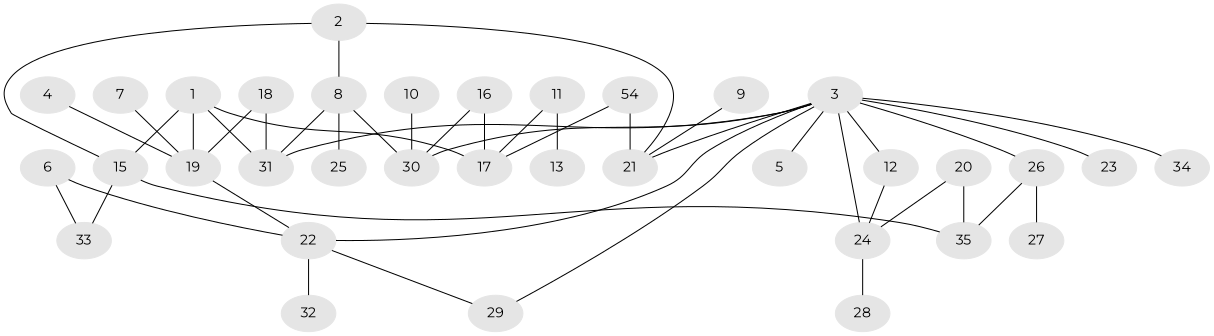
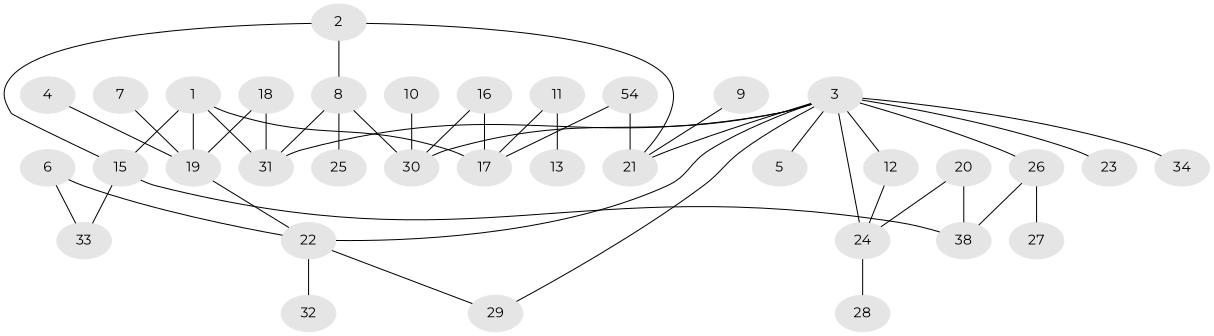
(964, 241) -> (964, 241)
